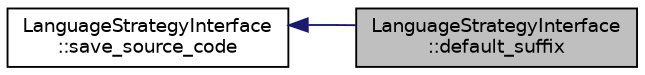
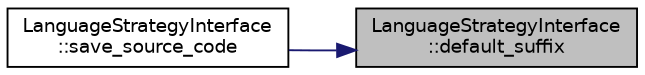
(332, 25) -> (313, 50)
